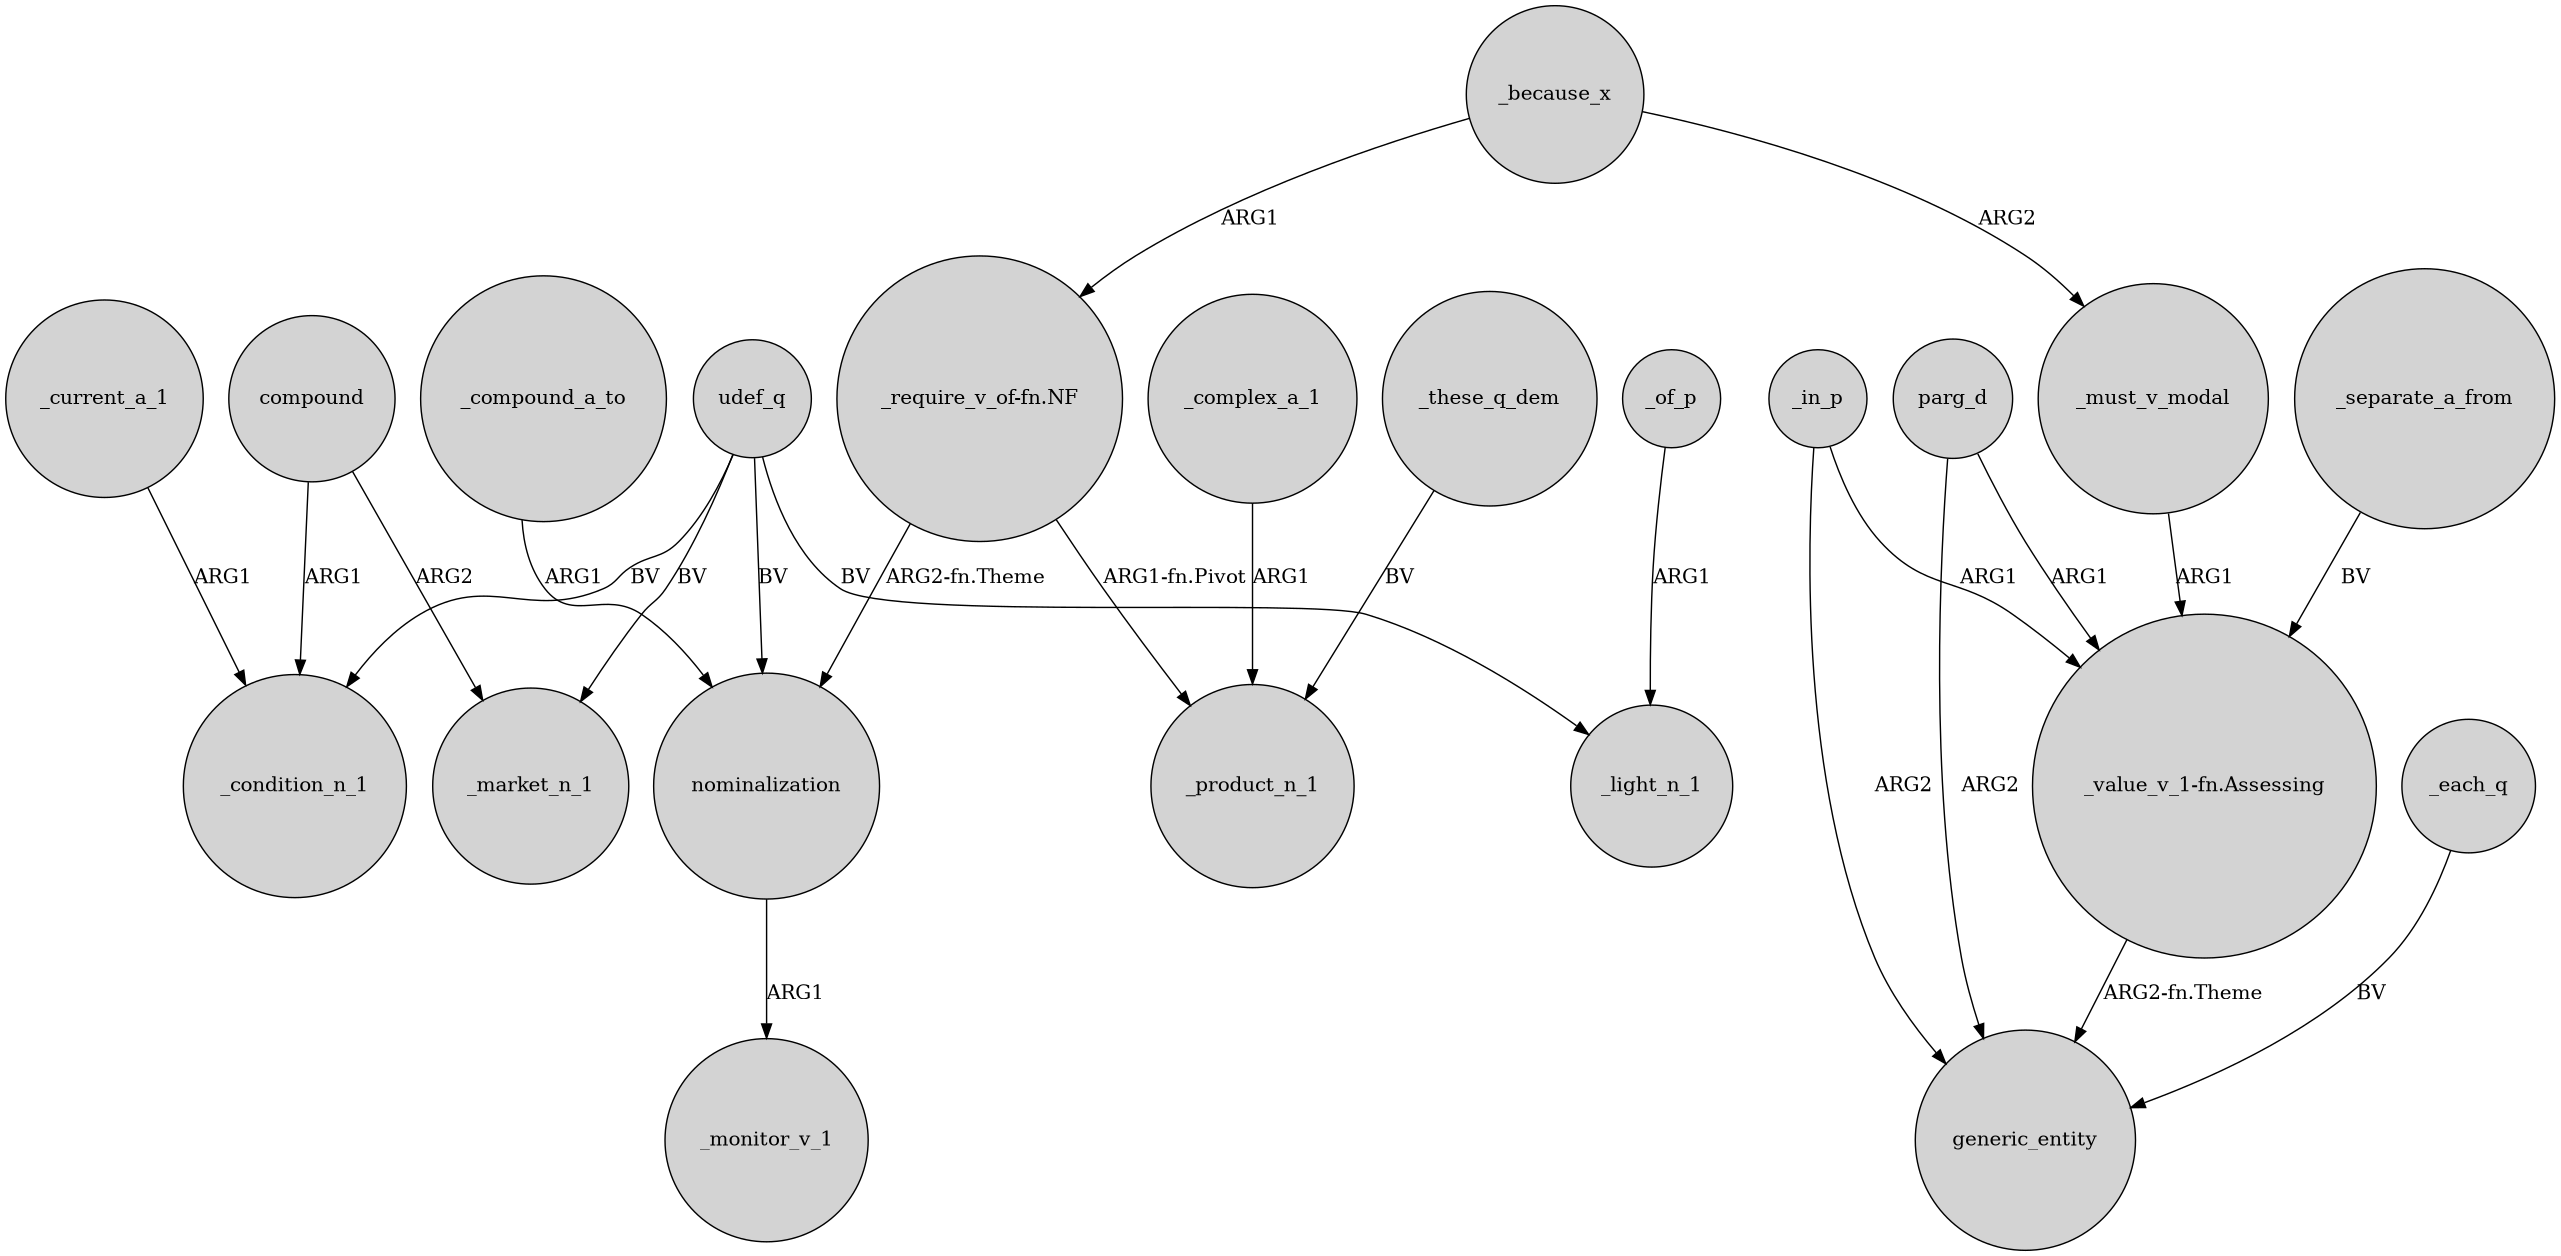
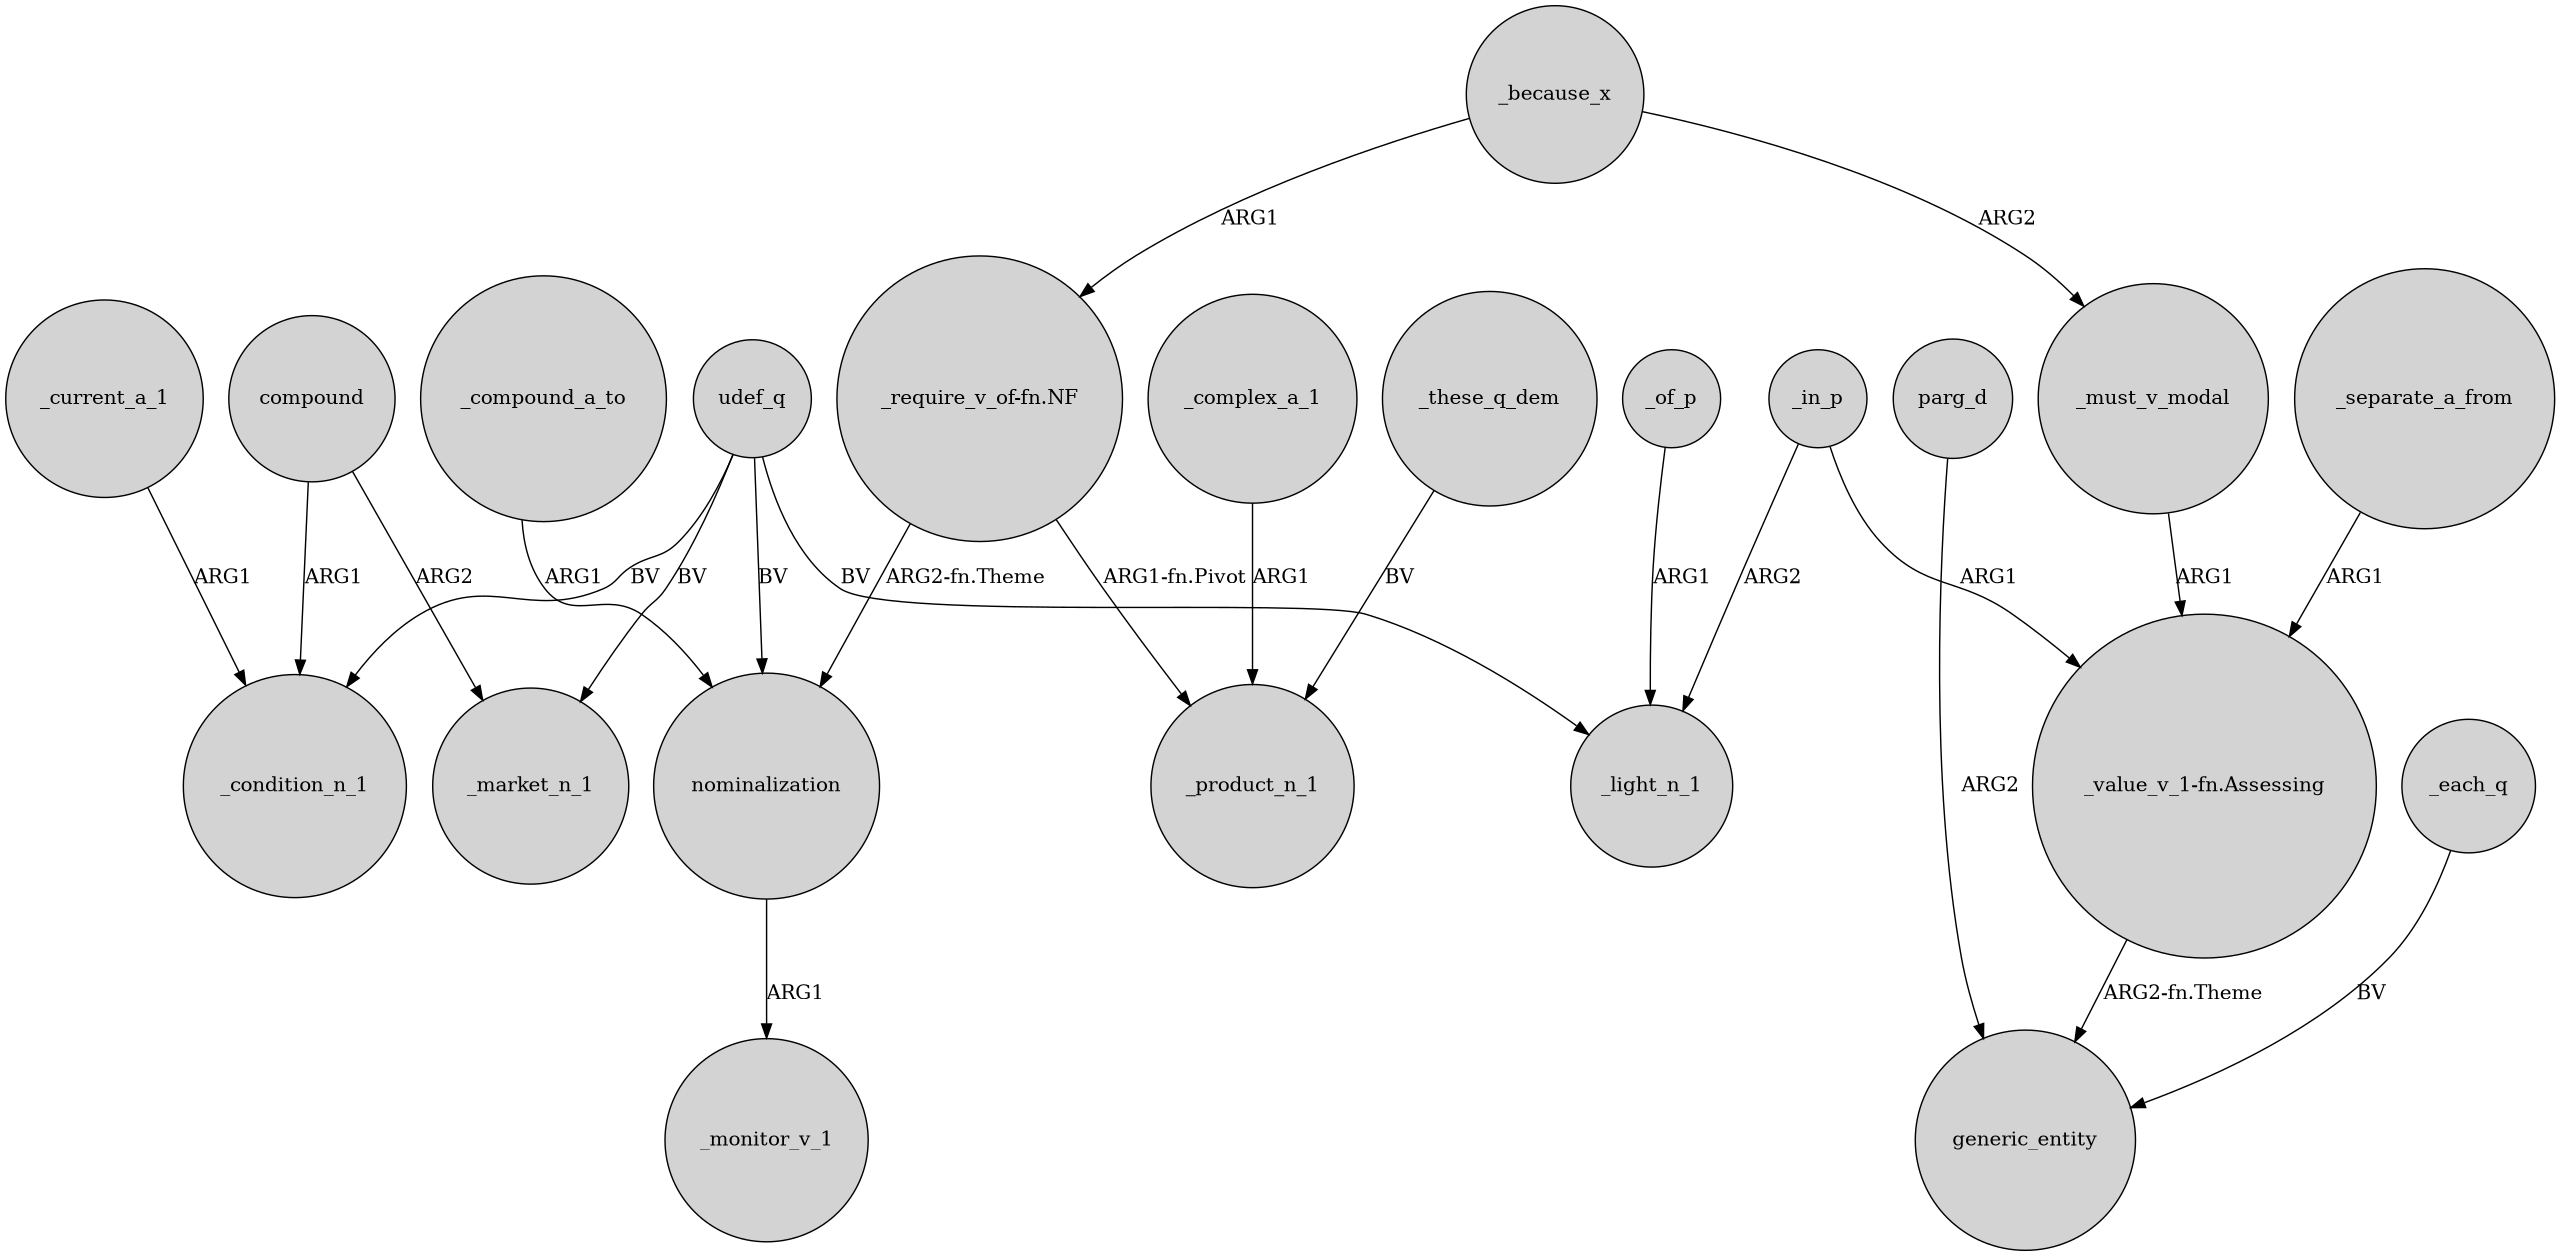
(2030, 549) -> none
(2356, 578) -> (2356, 578)
(1824, 763) -> (1743, 571)
